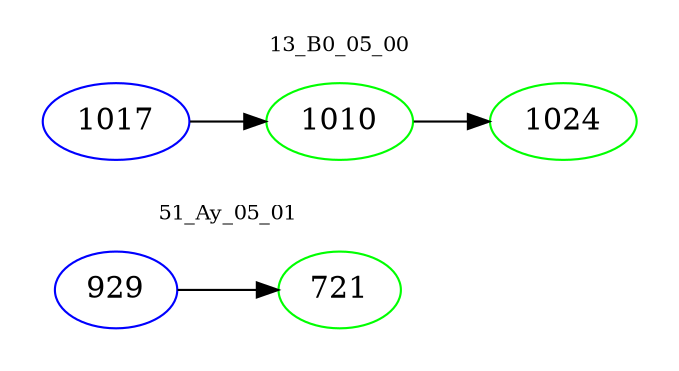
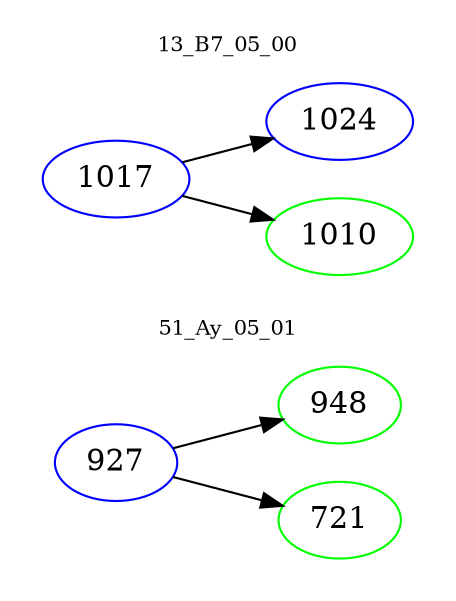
(340, 46) -> (228, 46)
(441, 122) -> (217, 153)
(563, 122) -> (340, 122)
(116, 290) -> (116, 463)
none -> (340, 405)
